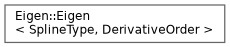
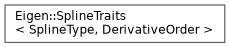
(115, 24) -> (115, 24)
